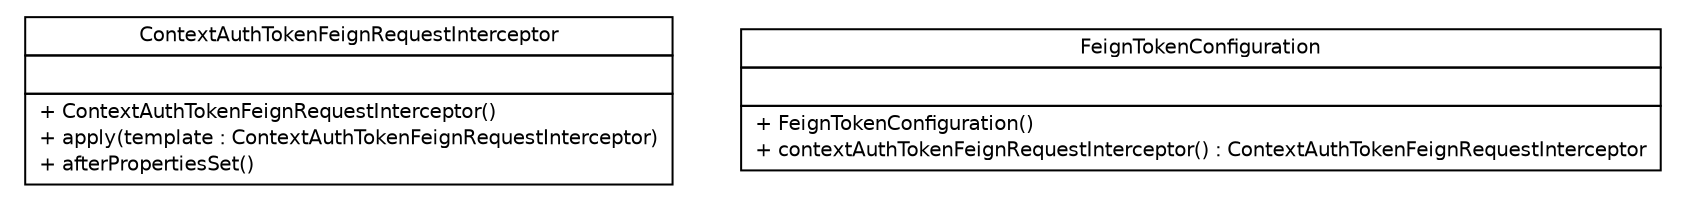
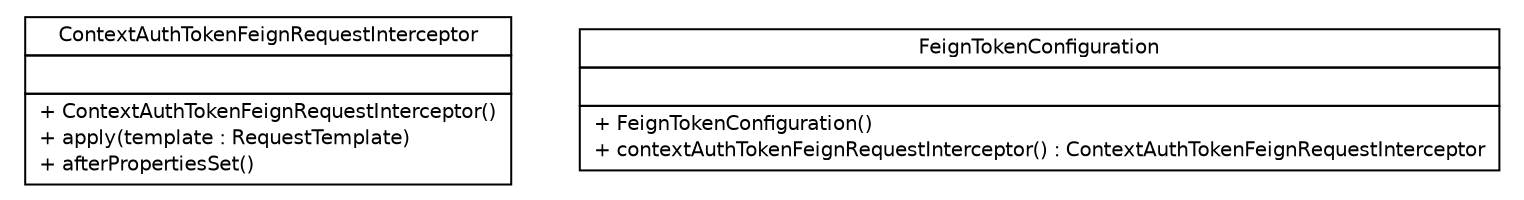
(349, 138) -> (225, 138)
